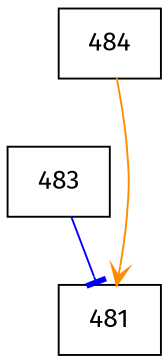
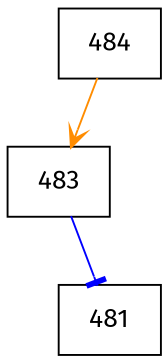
(129, 172) -> (88, 104)
